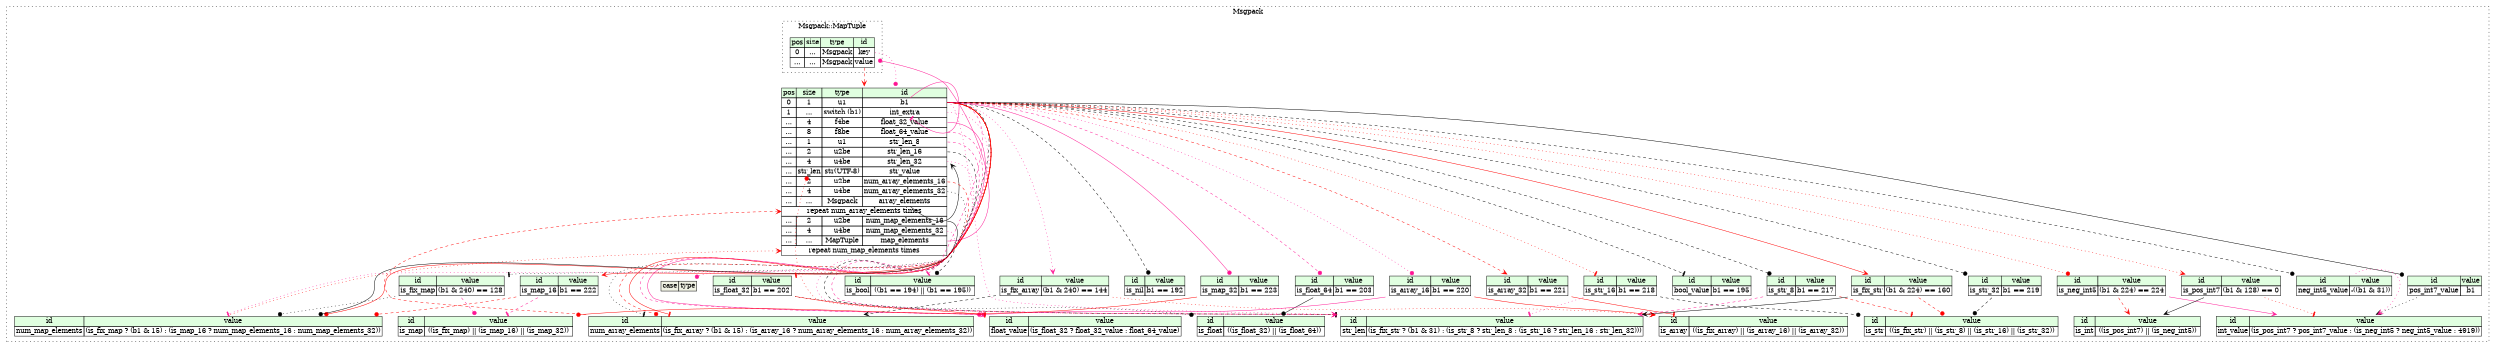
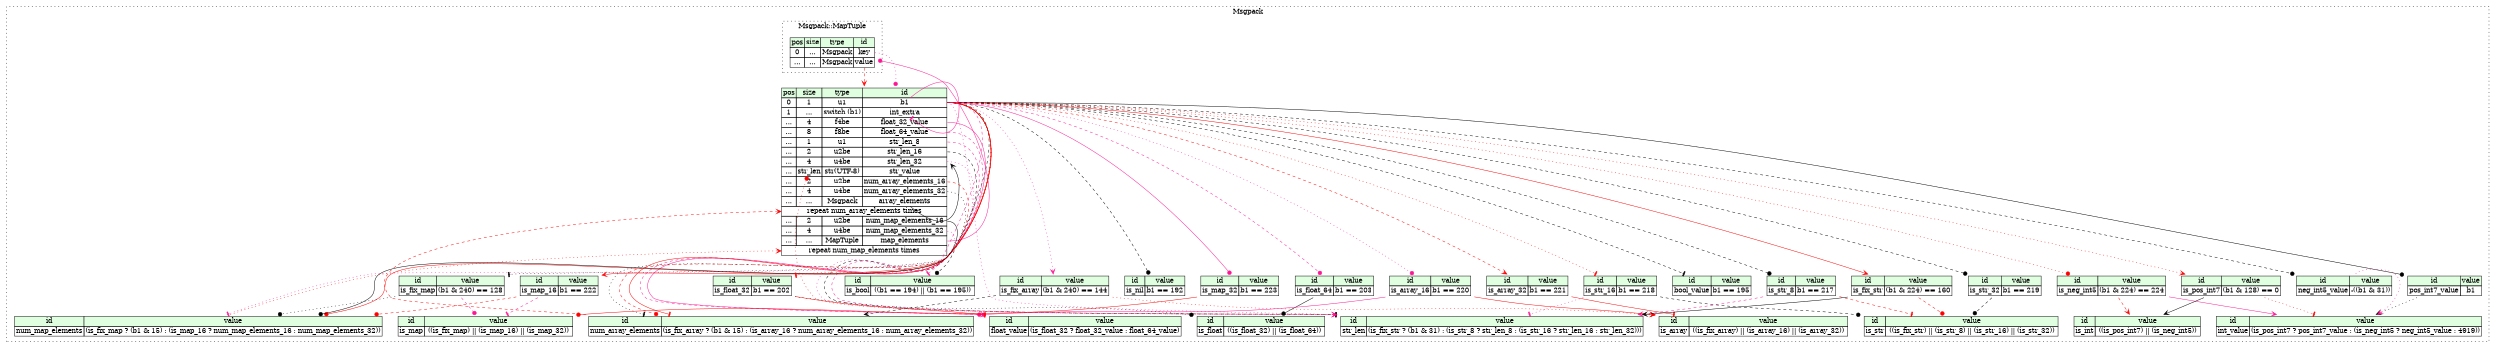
(679, 286) -> none
